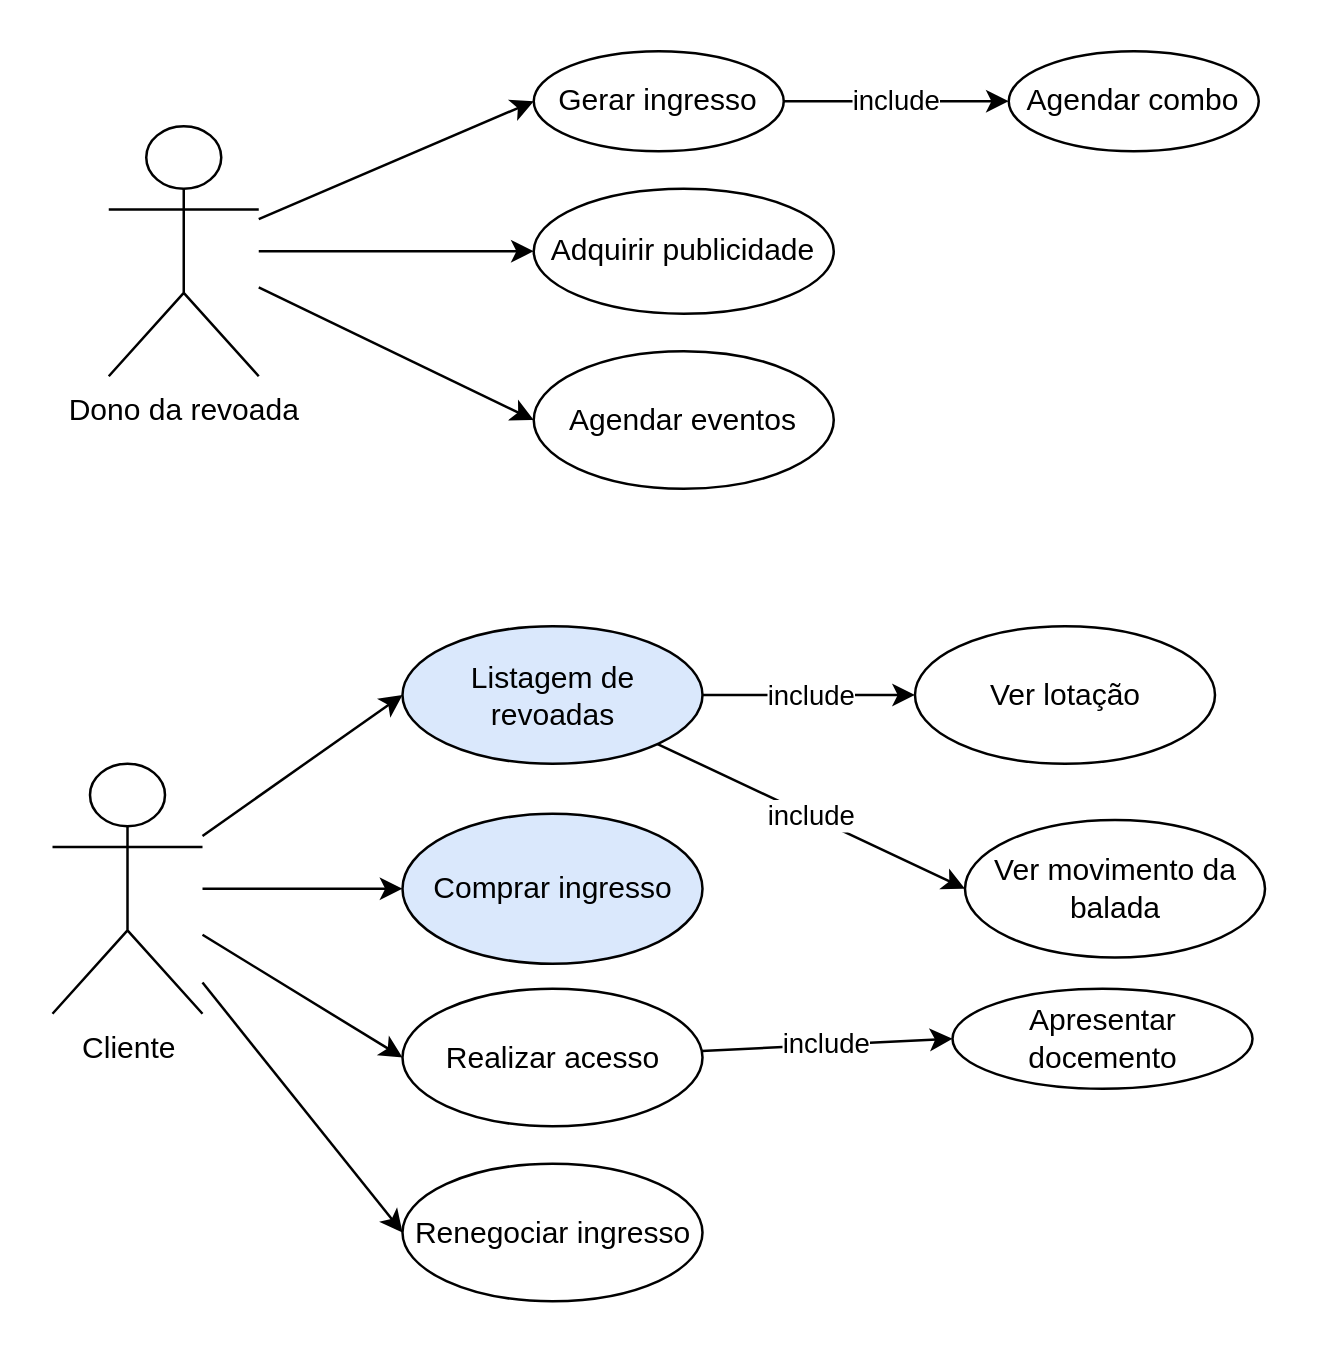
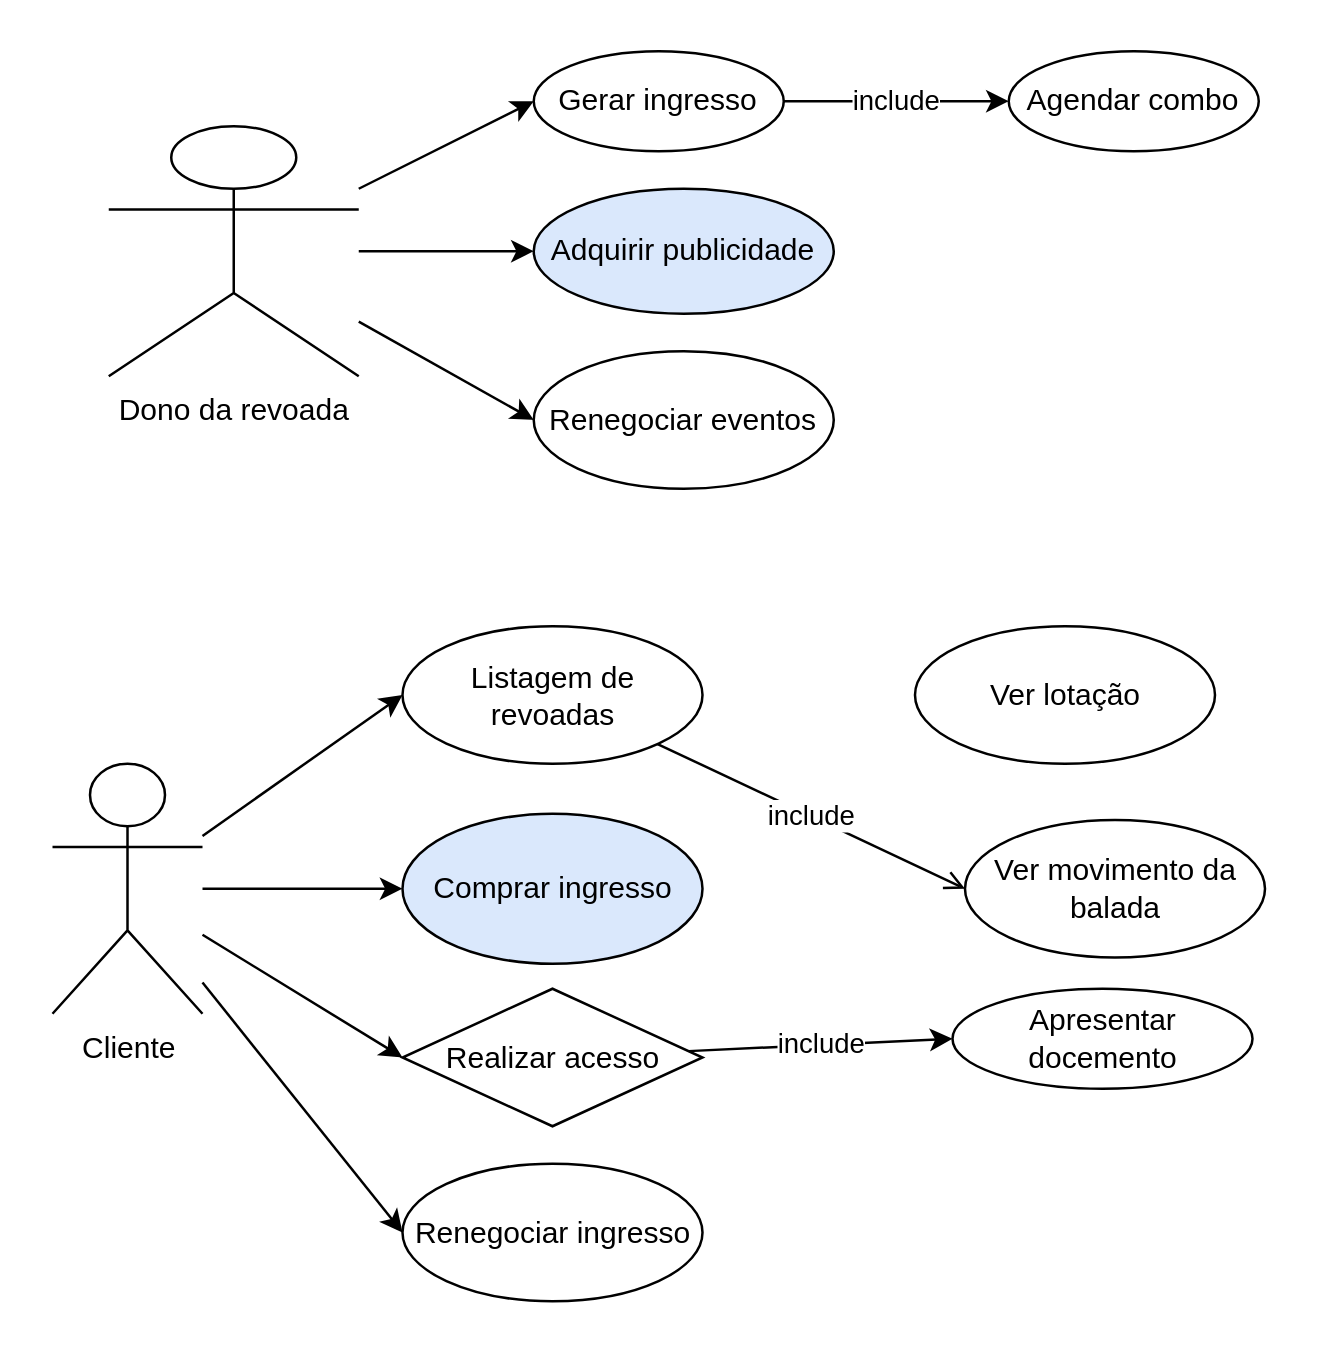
(184, 251) -> (234, 251)
(684, 251) -> (684, 251)
(684, 421) -> (684, 421)
(553, 695) -> (553, 695)
(801, 695) -> none
(948, 881) -> (952, 883)
(553, 1058) -> (553, 1058)
